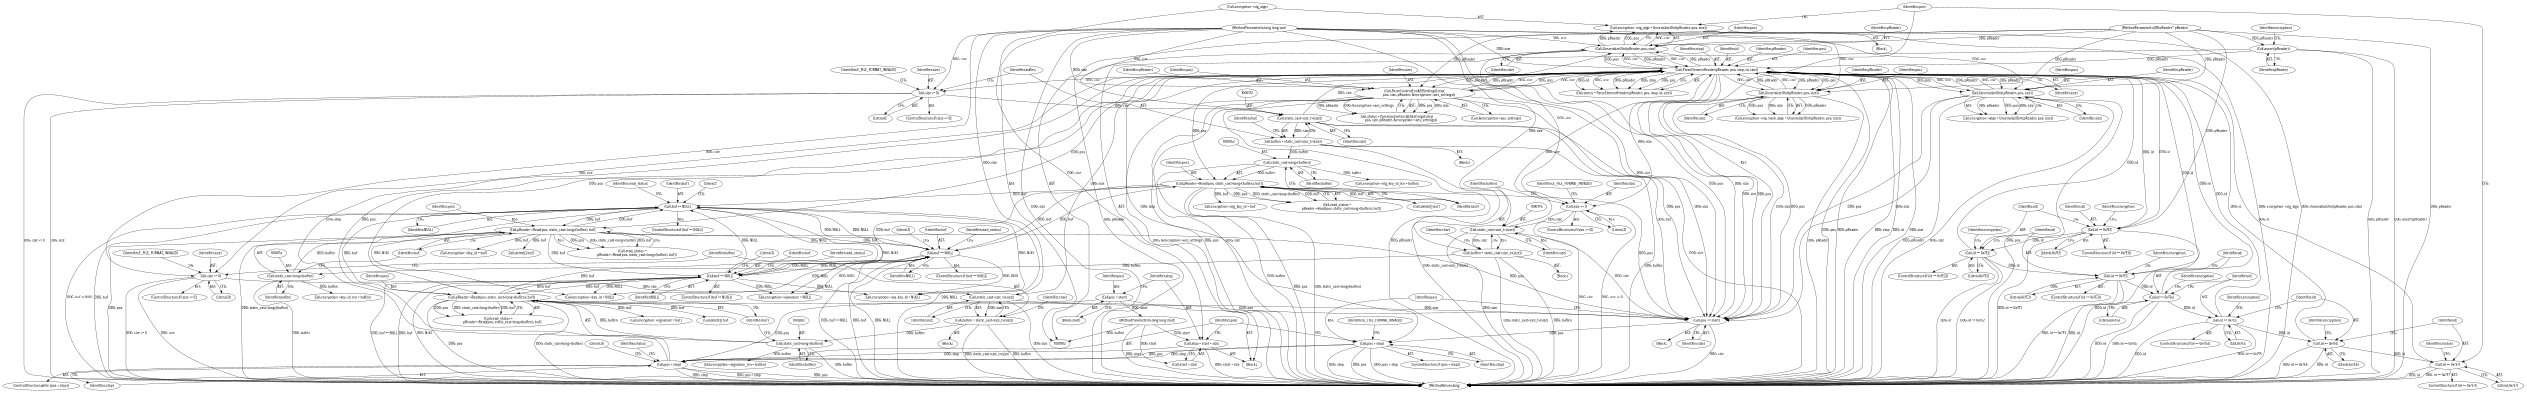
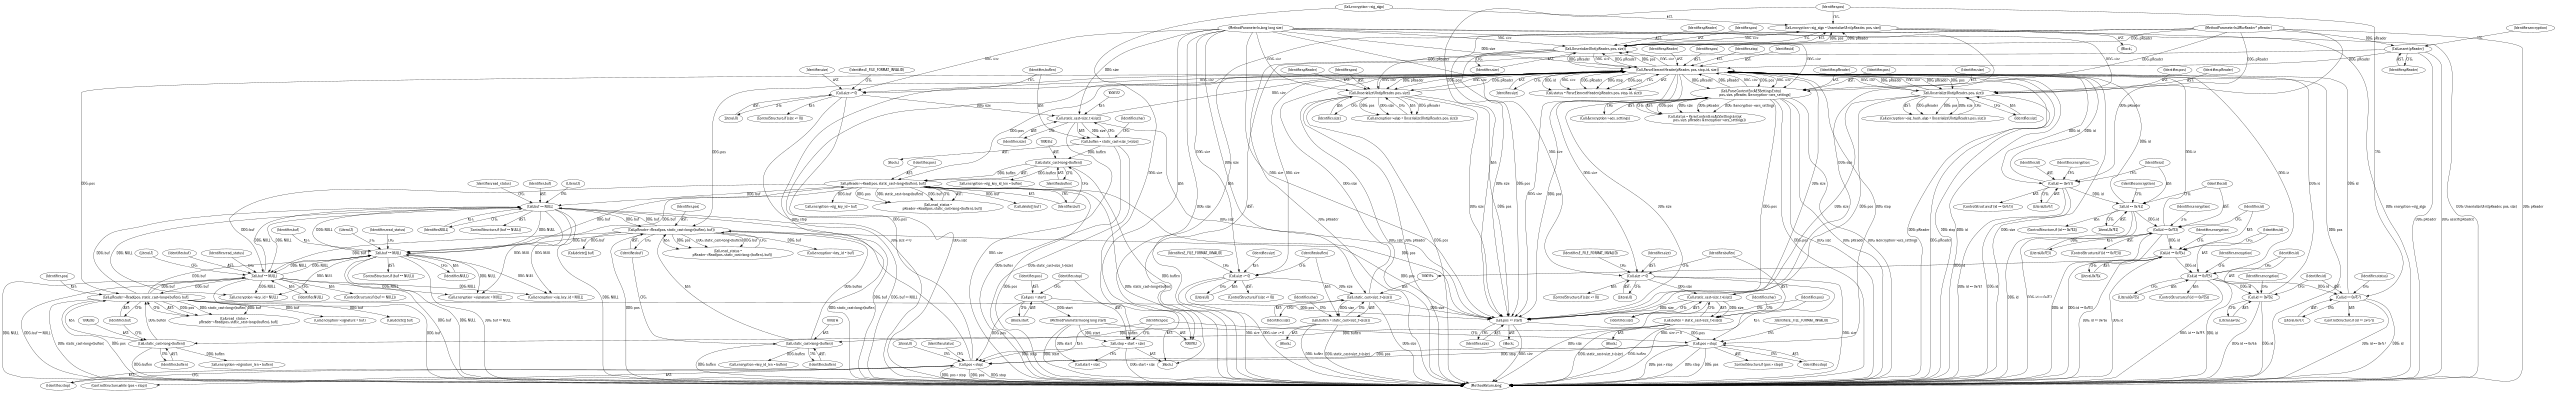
(2172, 92) -> (1817, 268)
(1115, 333) -> (1184, 333)
(2238, 344) -> (2129, 297)
(2386, 354) -> (2274, 282)
(1196, 356) -> none
(2452, 386) -> (2349, 321)
